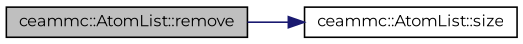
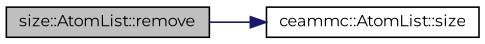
(127, 22) -> (108, 22)
